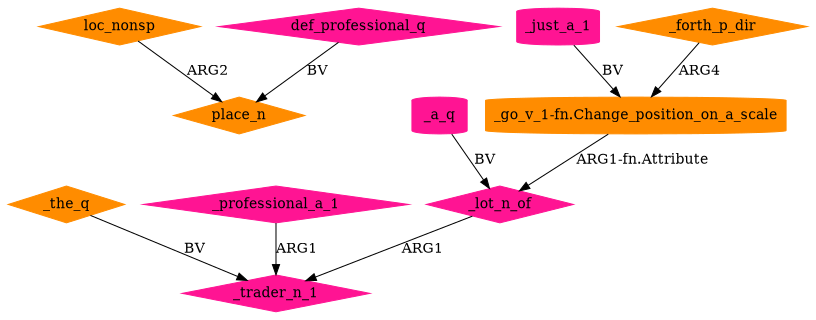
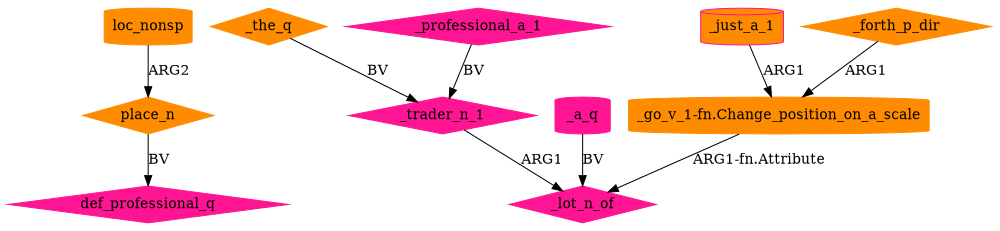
(120, 27) -> (148, 27)
(558, 27) -> (742, 27)
(302, 69) -> (148, 155)
(613, 71) -> (785, 71)
(700, 71) -> (866, 71)
(394, 247) -> (509, 158)
(297, 249) -> (474, 71)
